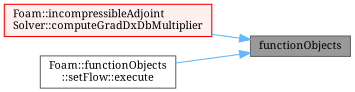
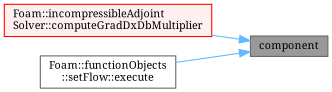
(300, 46) -> (289, 46)
